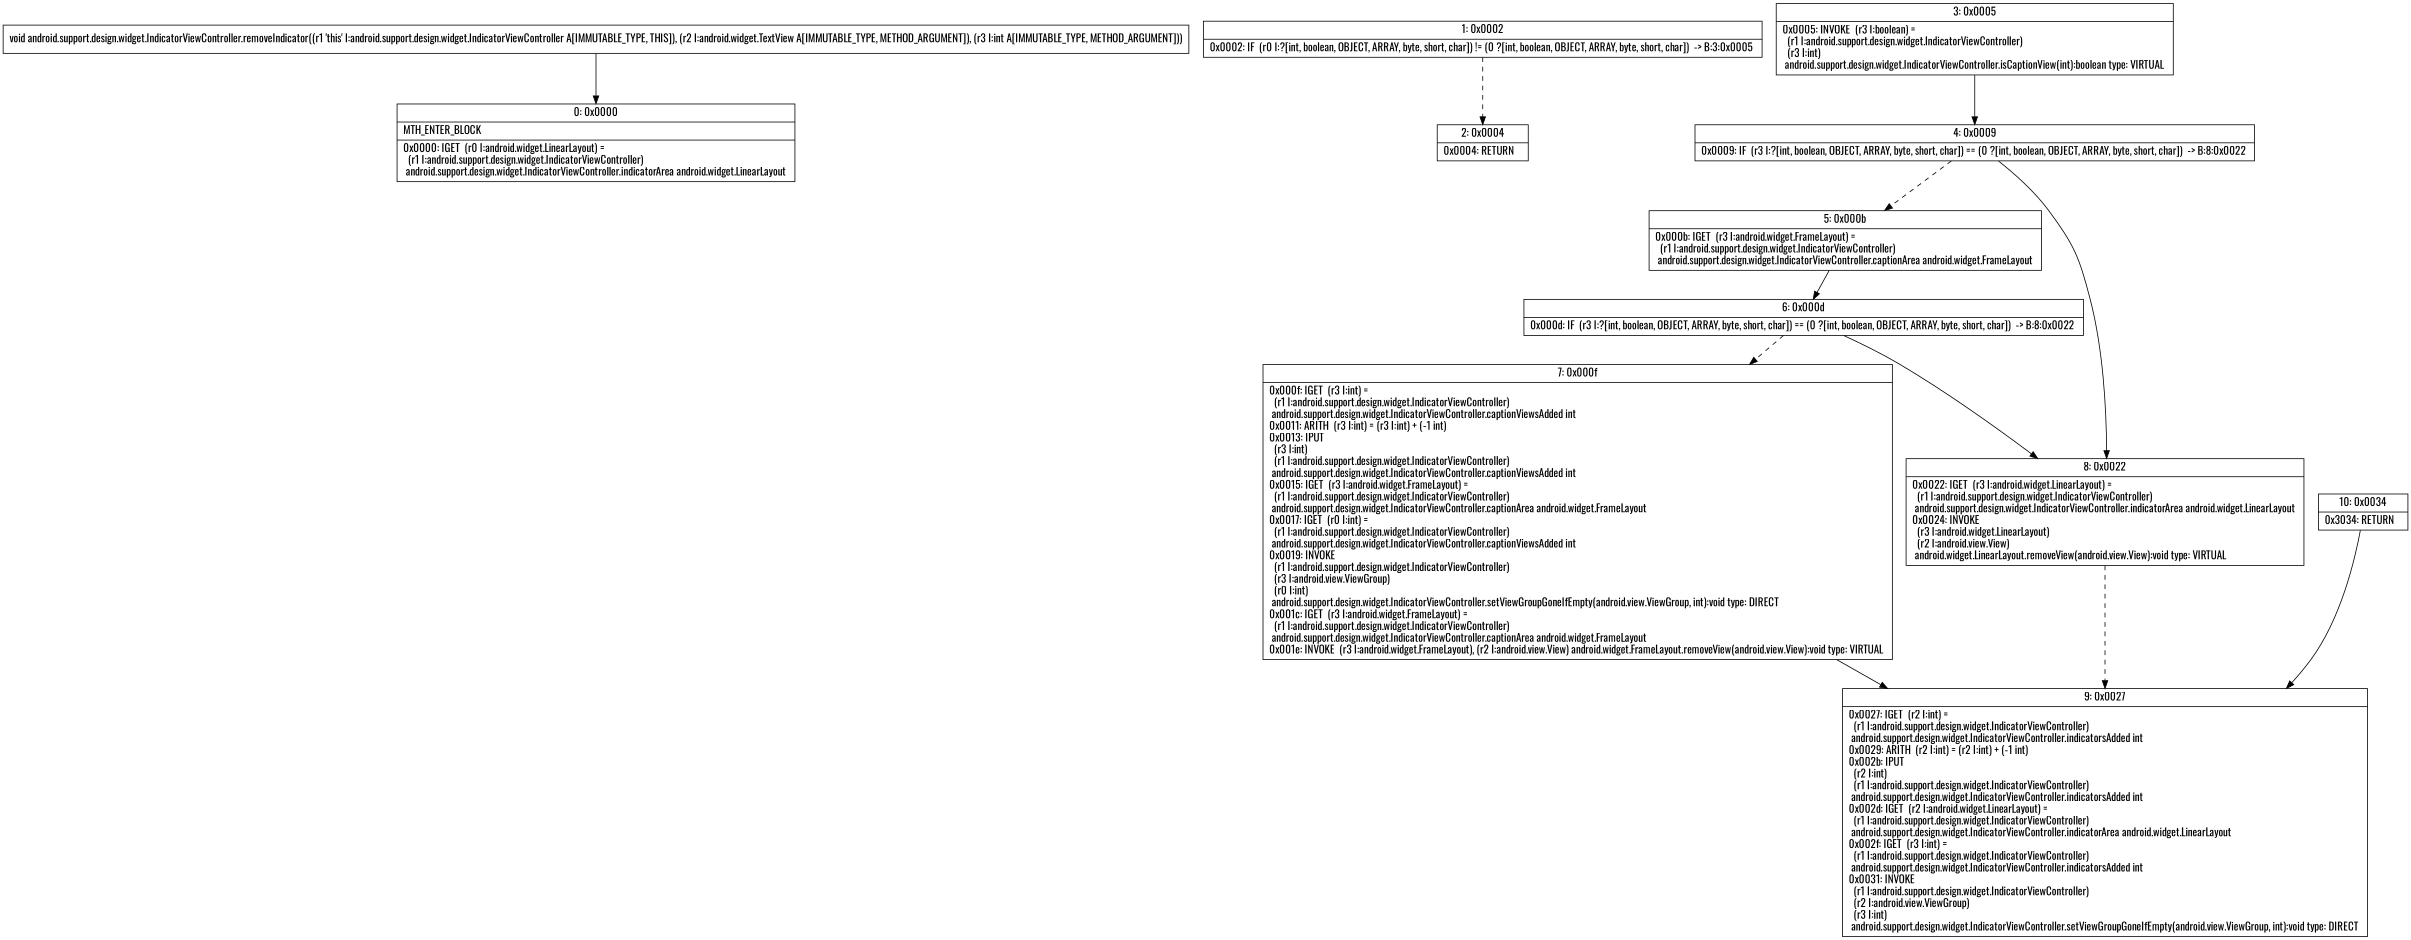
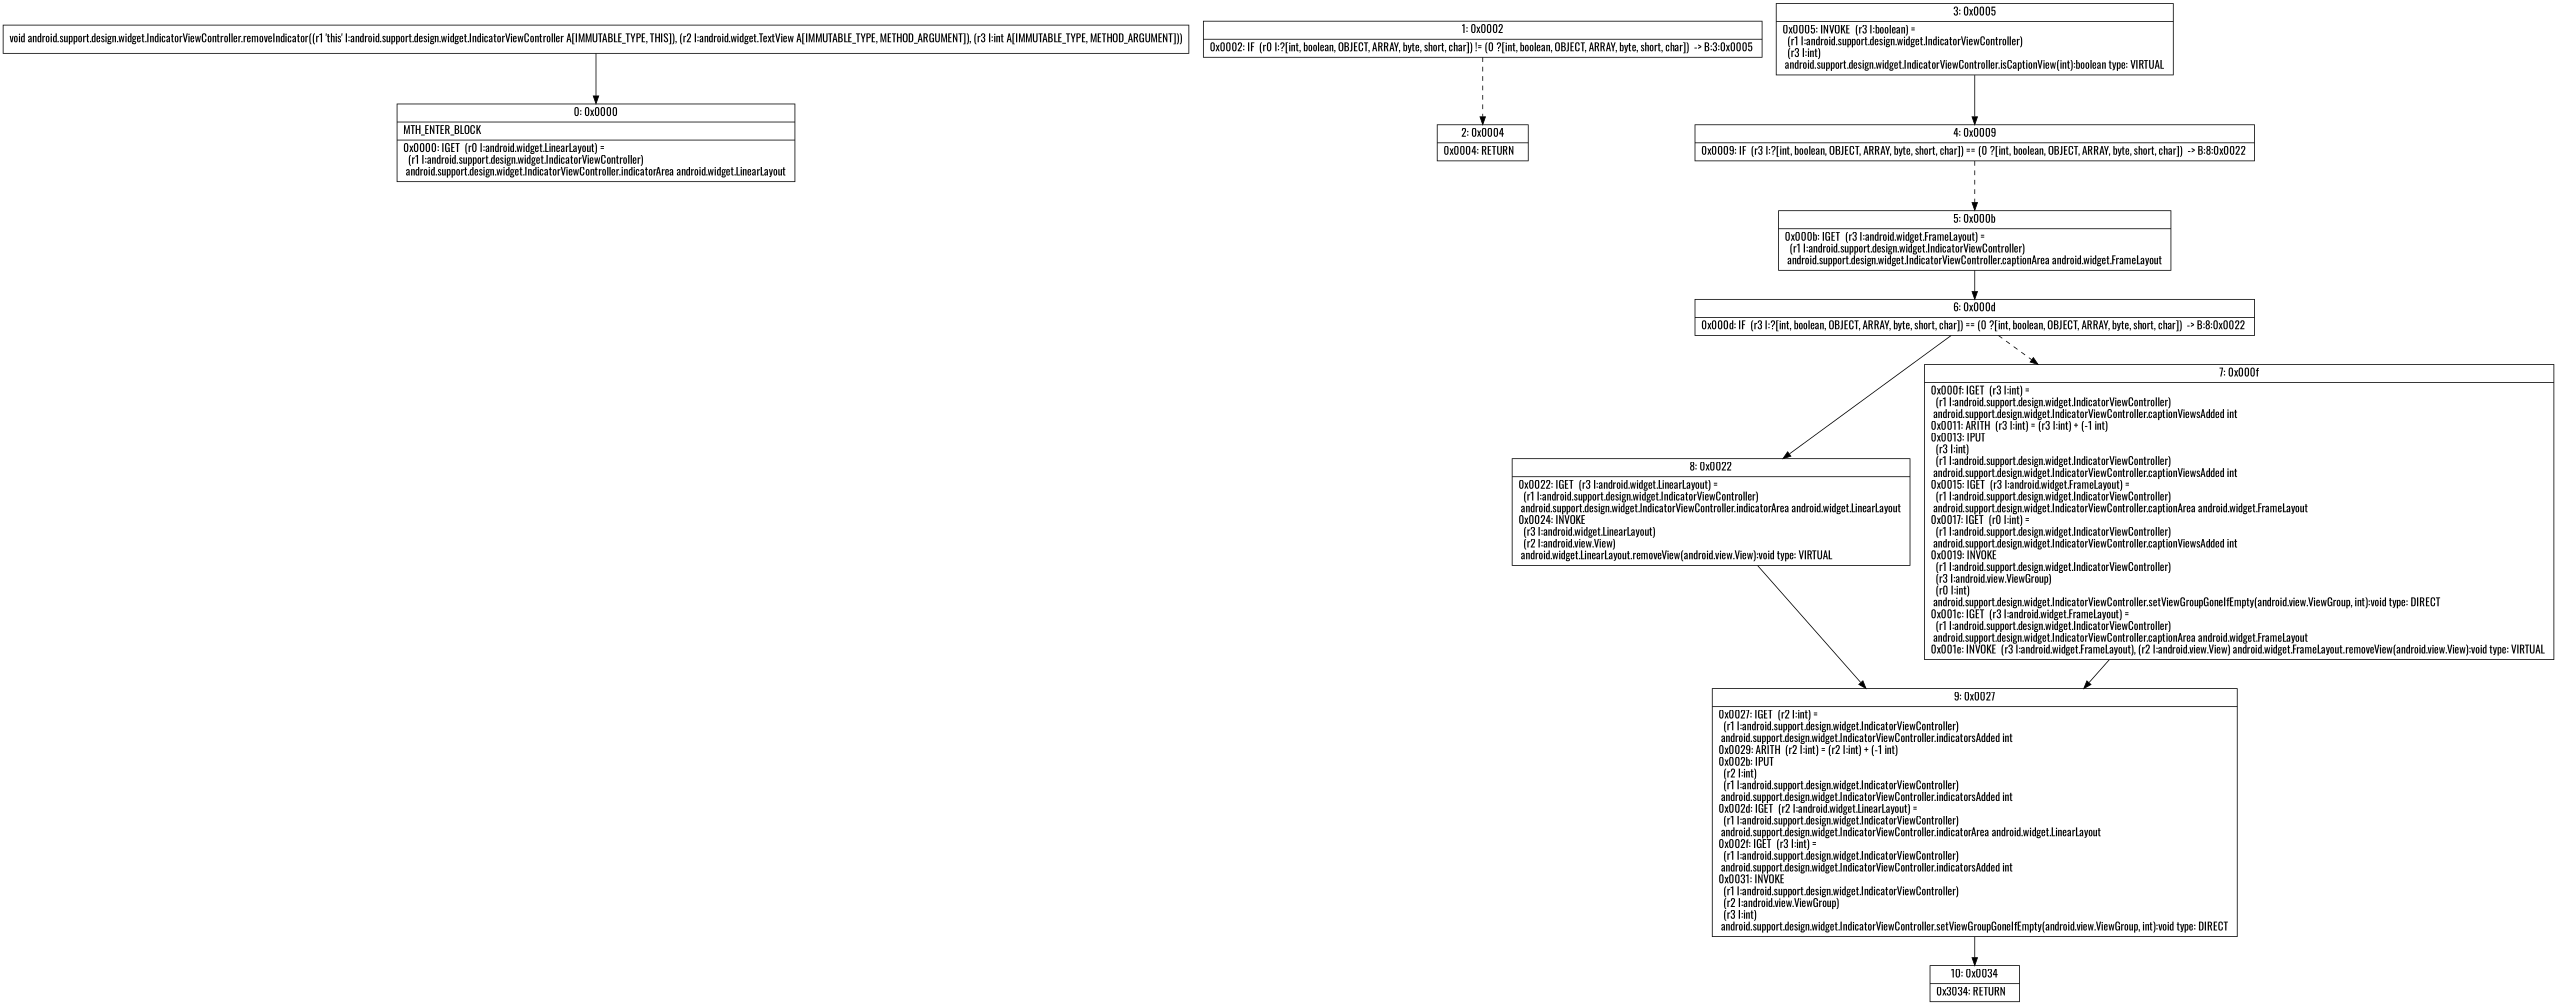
(2088, 291) -> none
(2337, 612) -> (1975, 947)
(2105, 623) -> (1809, 624)
